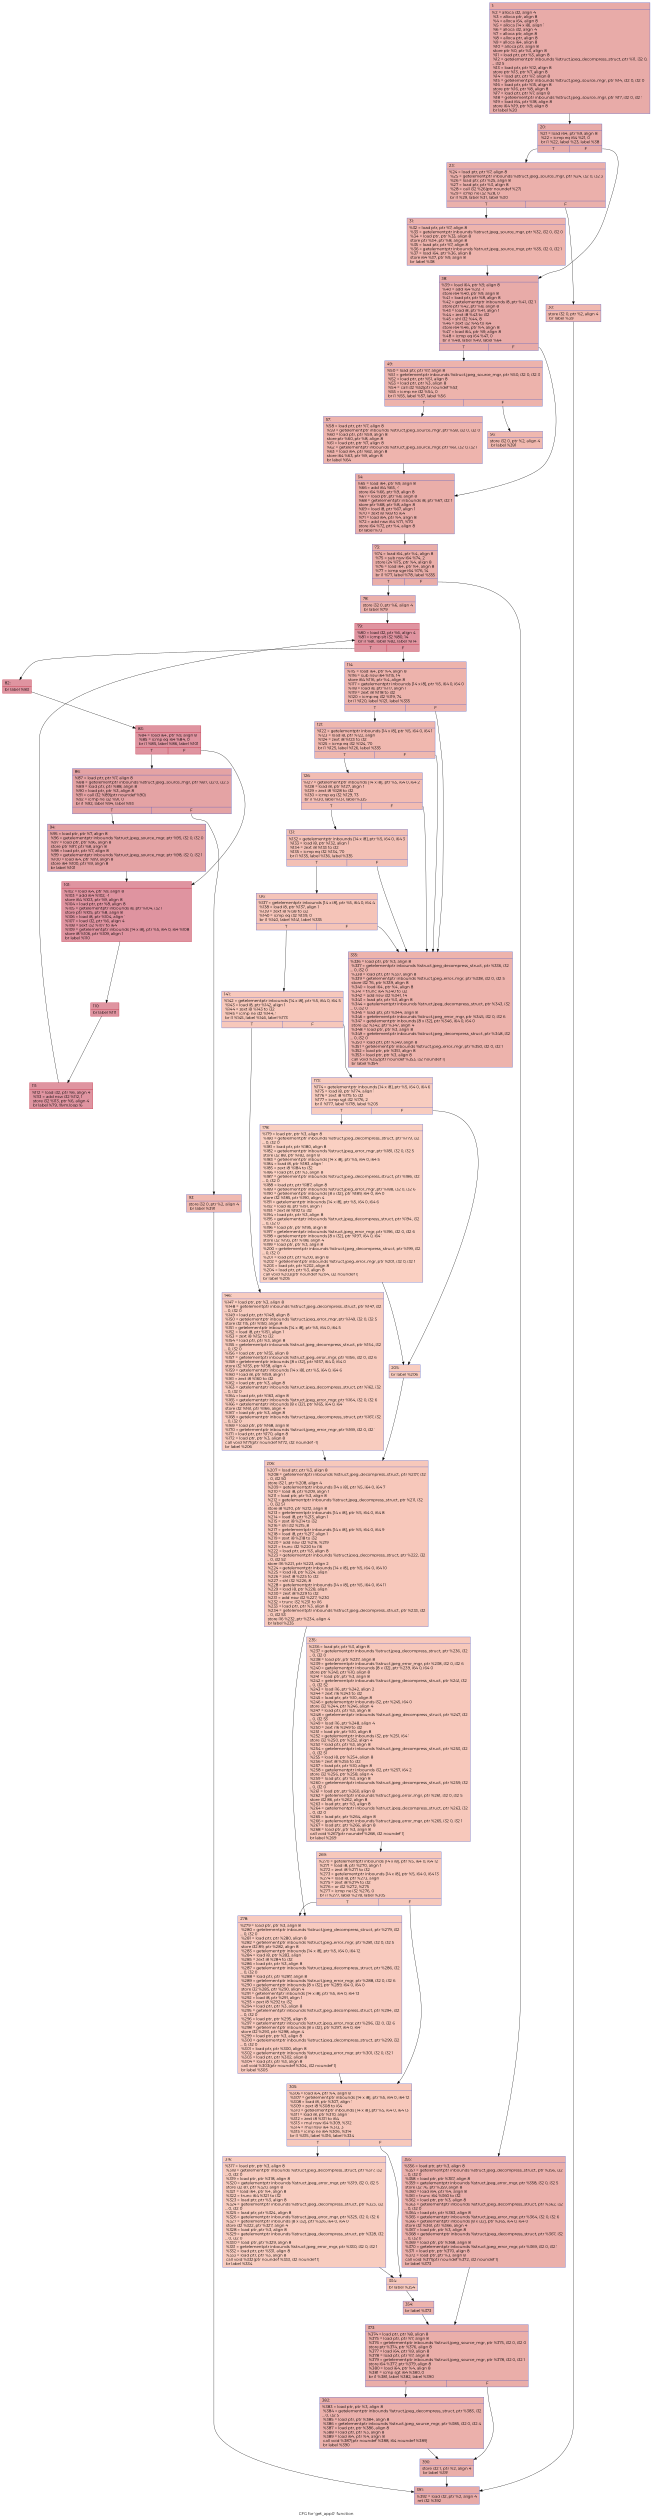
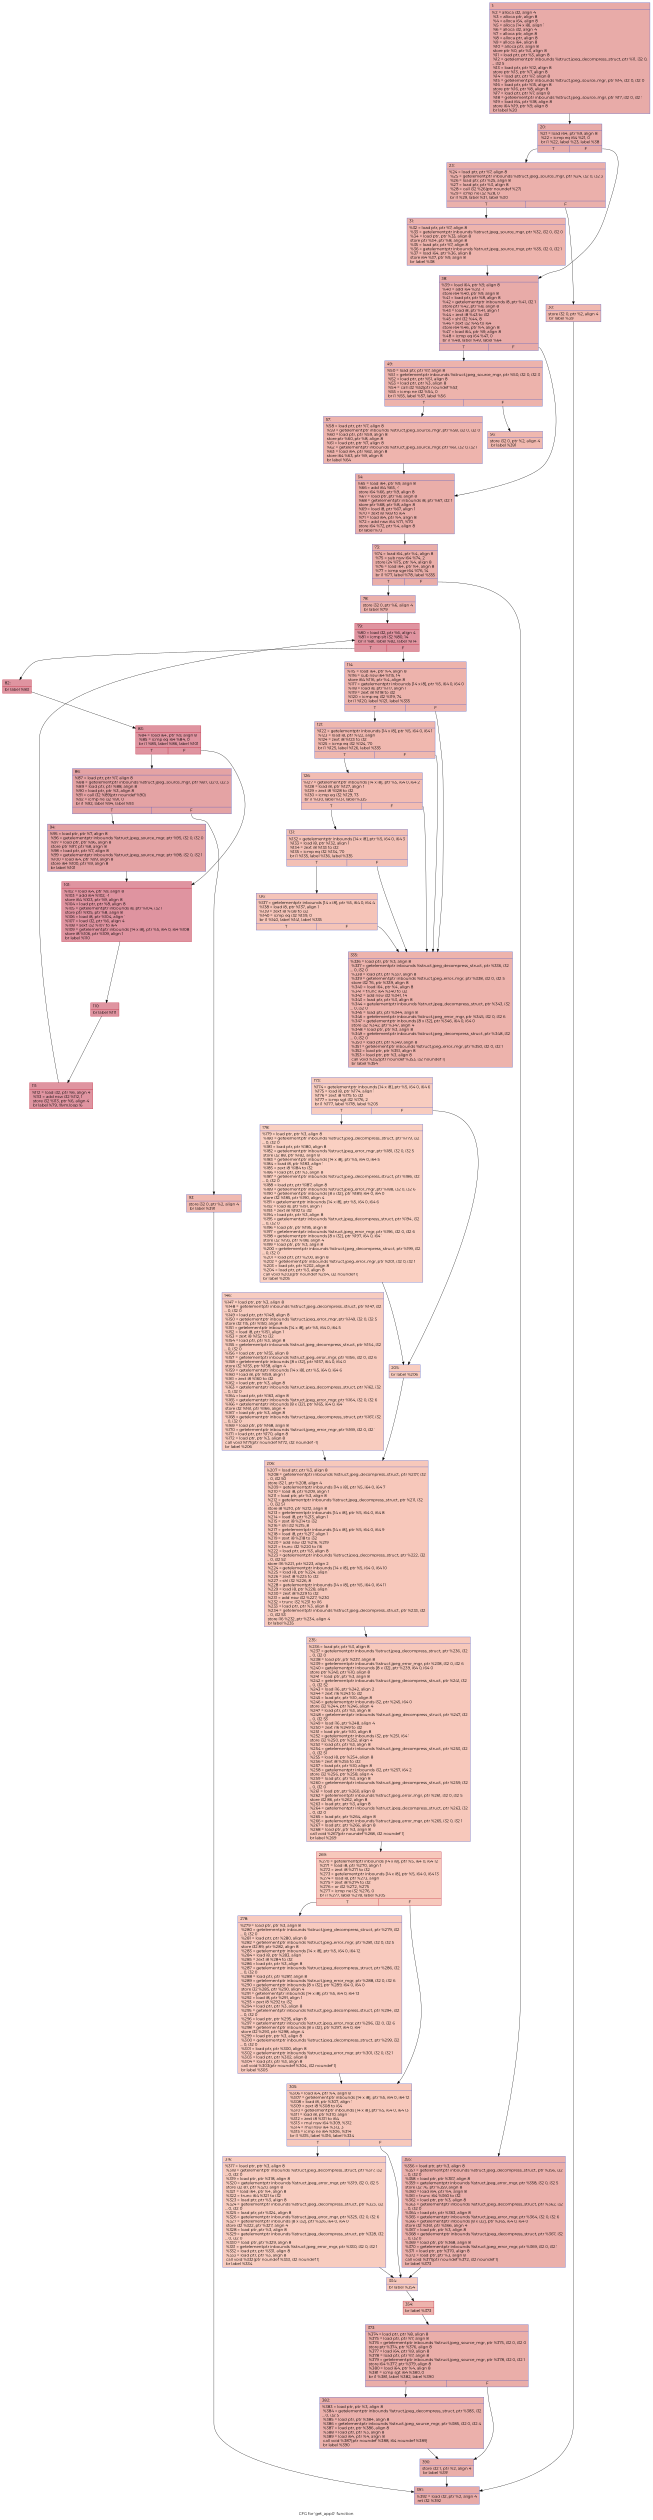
(282, 1010) -> none
(293, 1770) -> (365, 1630)
(379, 1879) -> (379, 1879)
(462, 2295) -> (416, 2272)
(418, 2308) -> (418, 2308)
